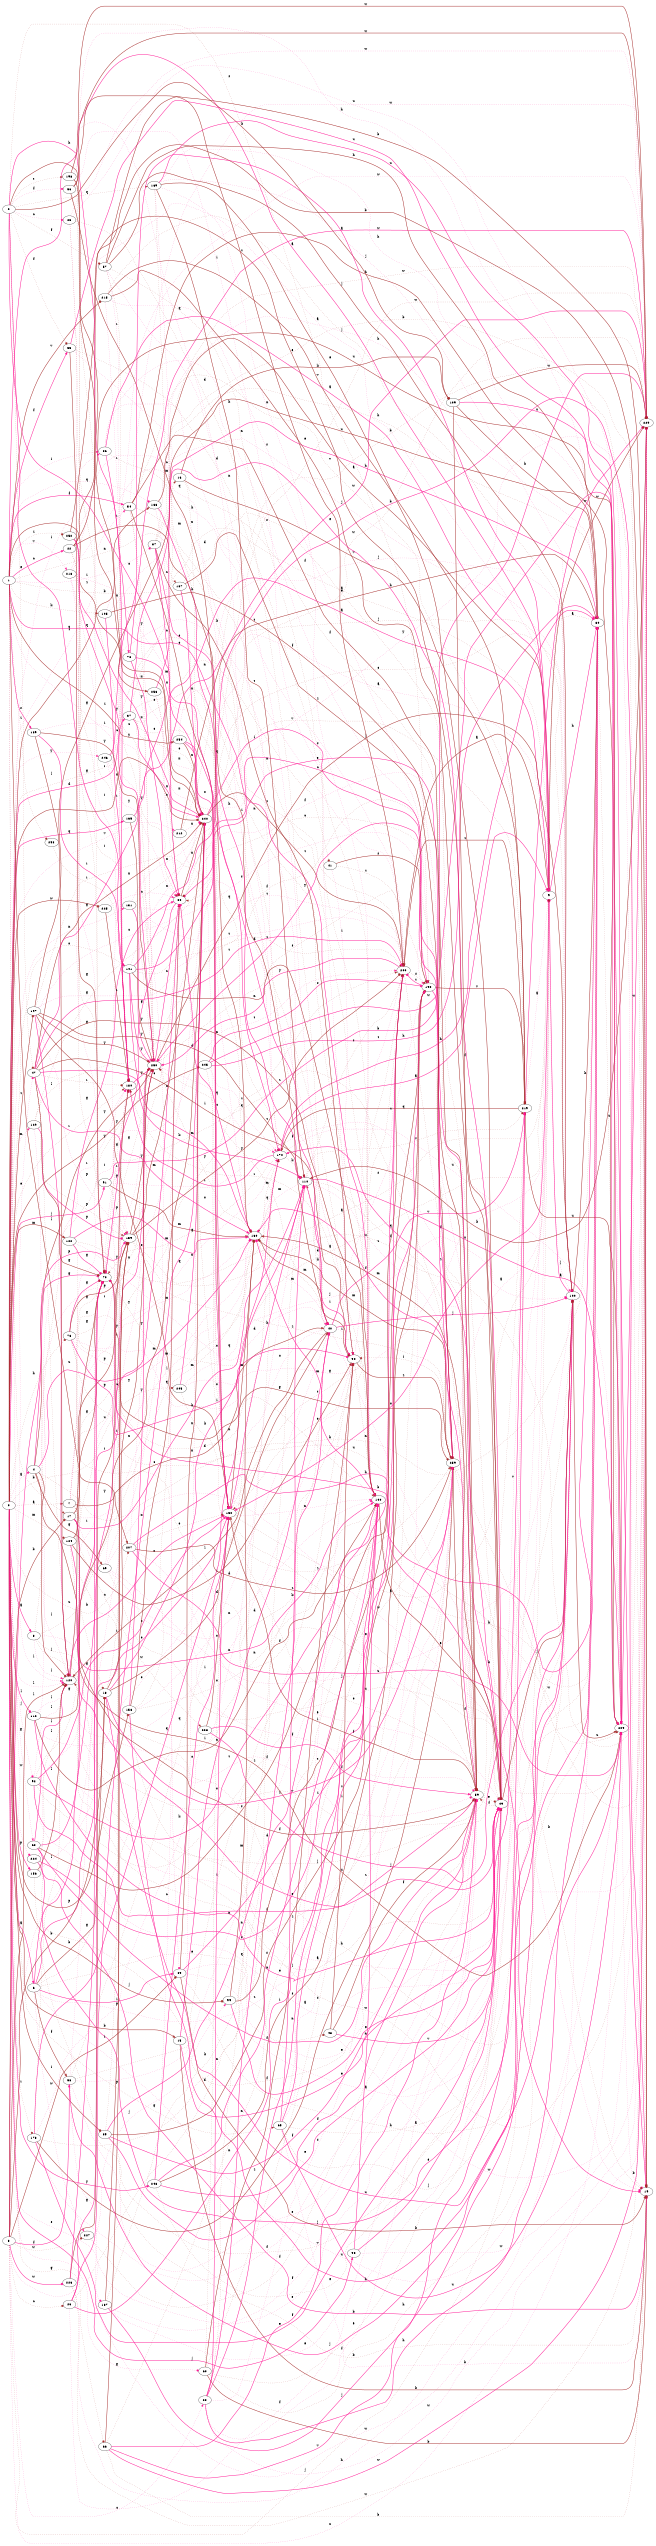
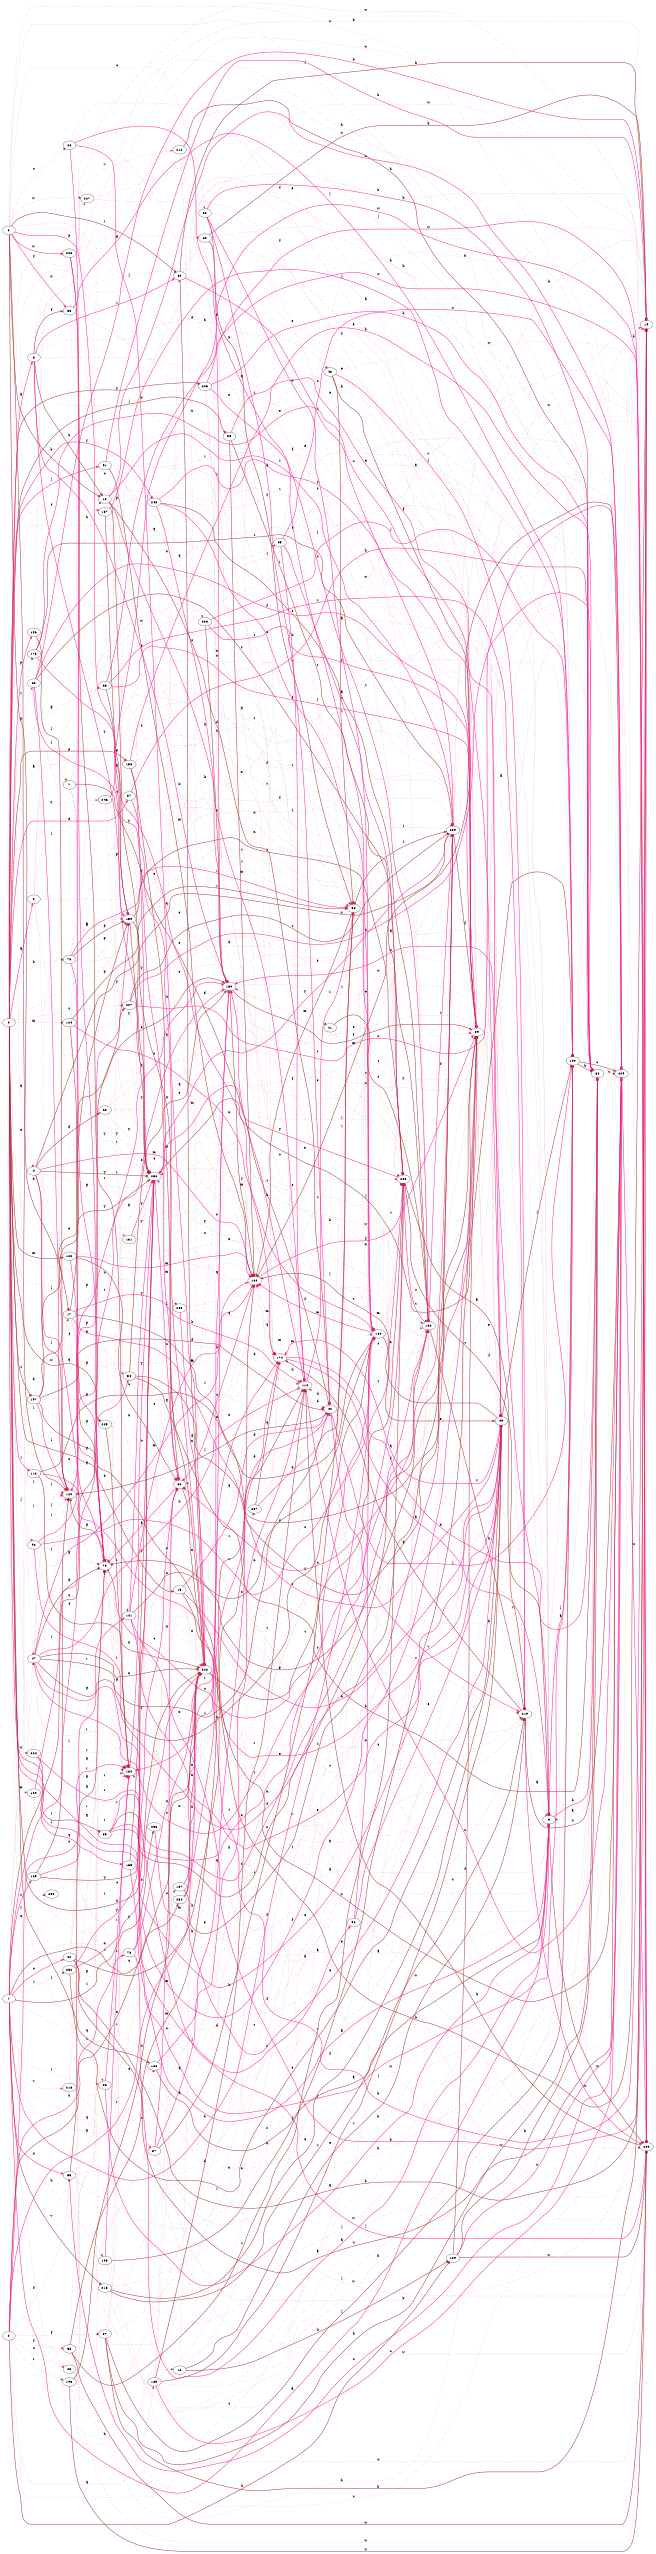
(108, 1061) -> (118, 1357)
none -> (118, 1415)
none -> (255, 1509)
